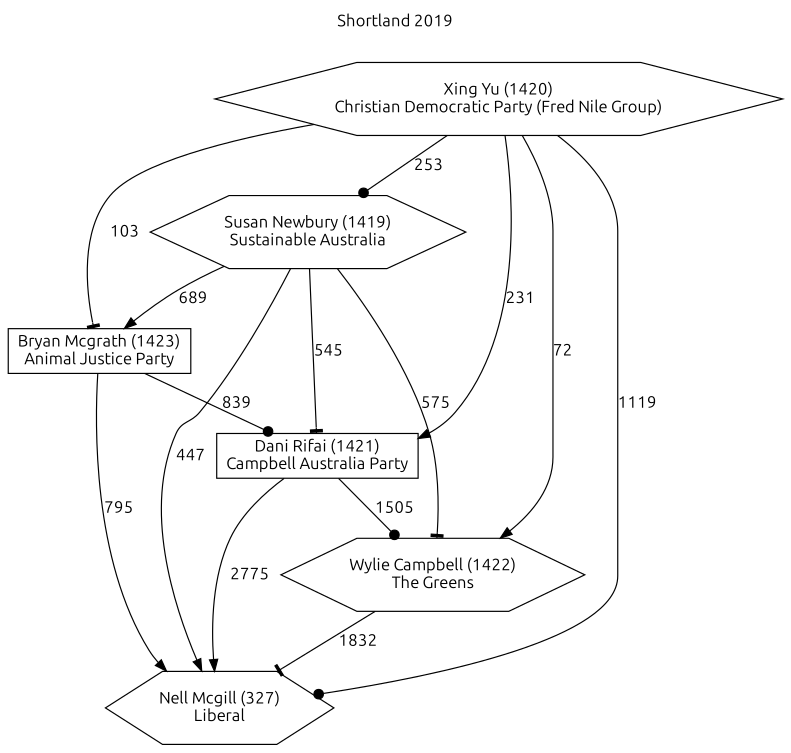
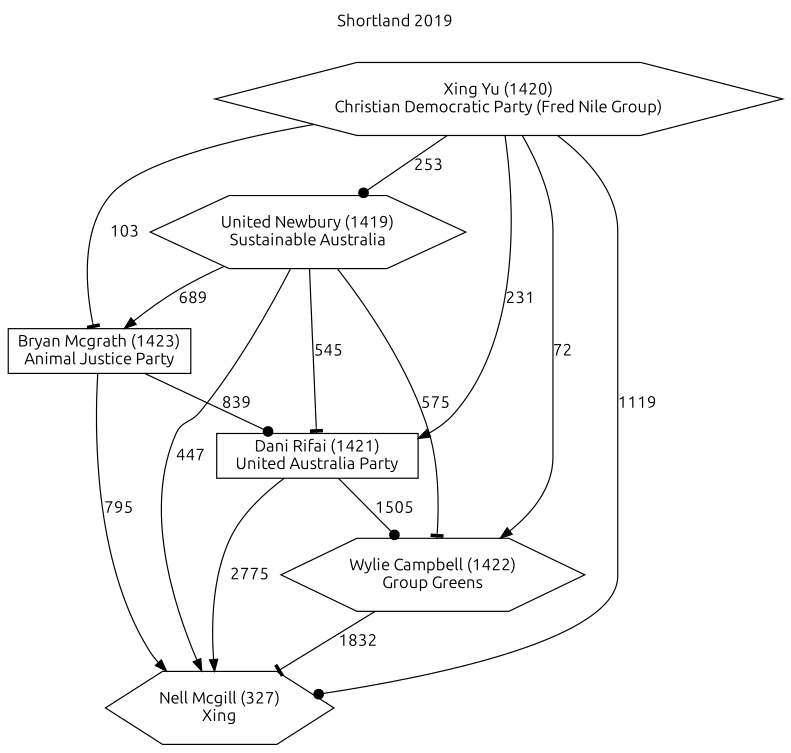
(308, 232) -> (308, 232)
(317, 456) -> (317, 456)
(433, 575) -> (433, 575)
(220, 708) -> (220, 708)
